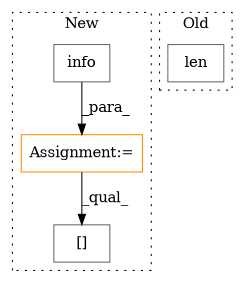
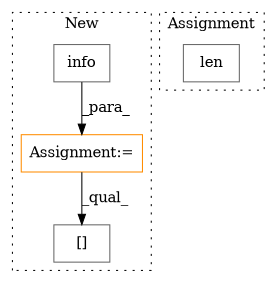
(196, 24) -> (212, 24)
